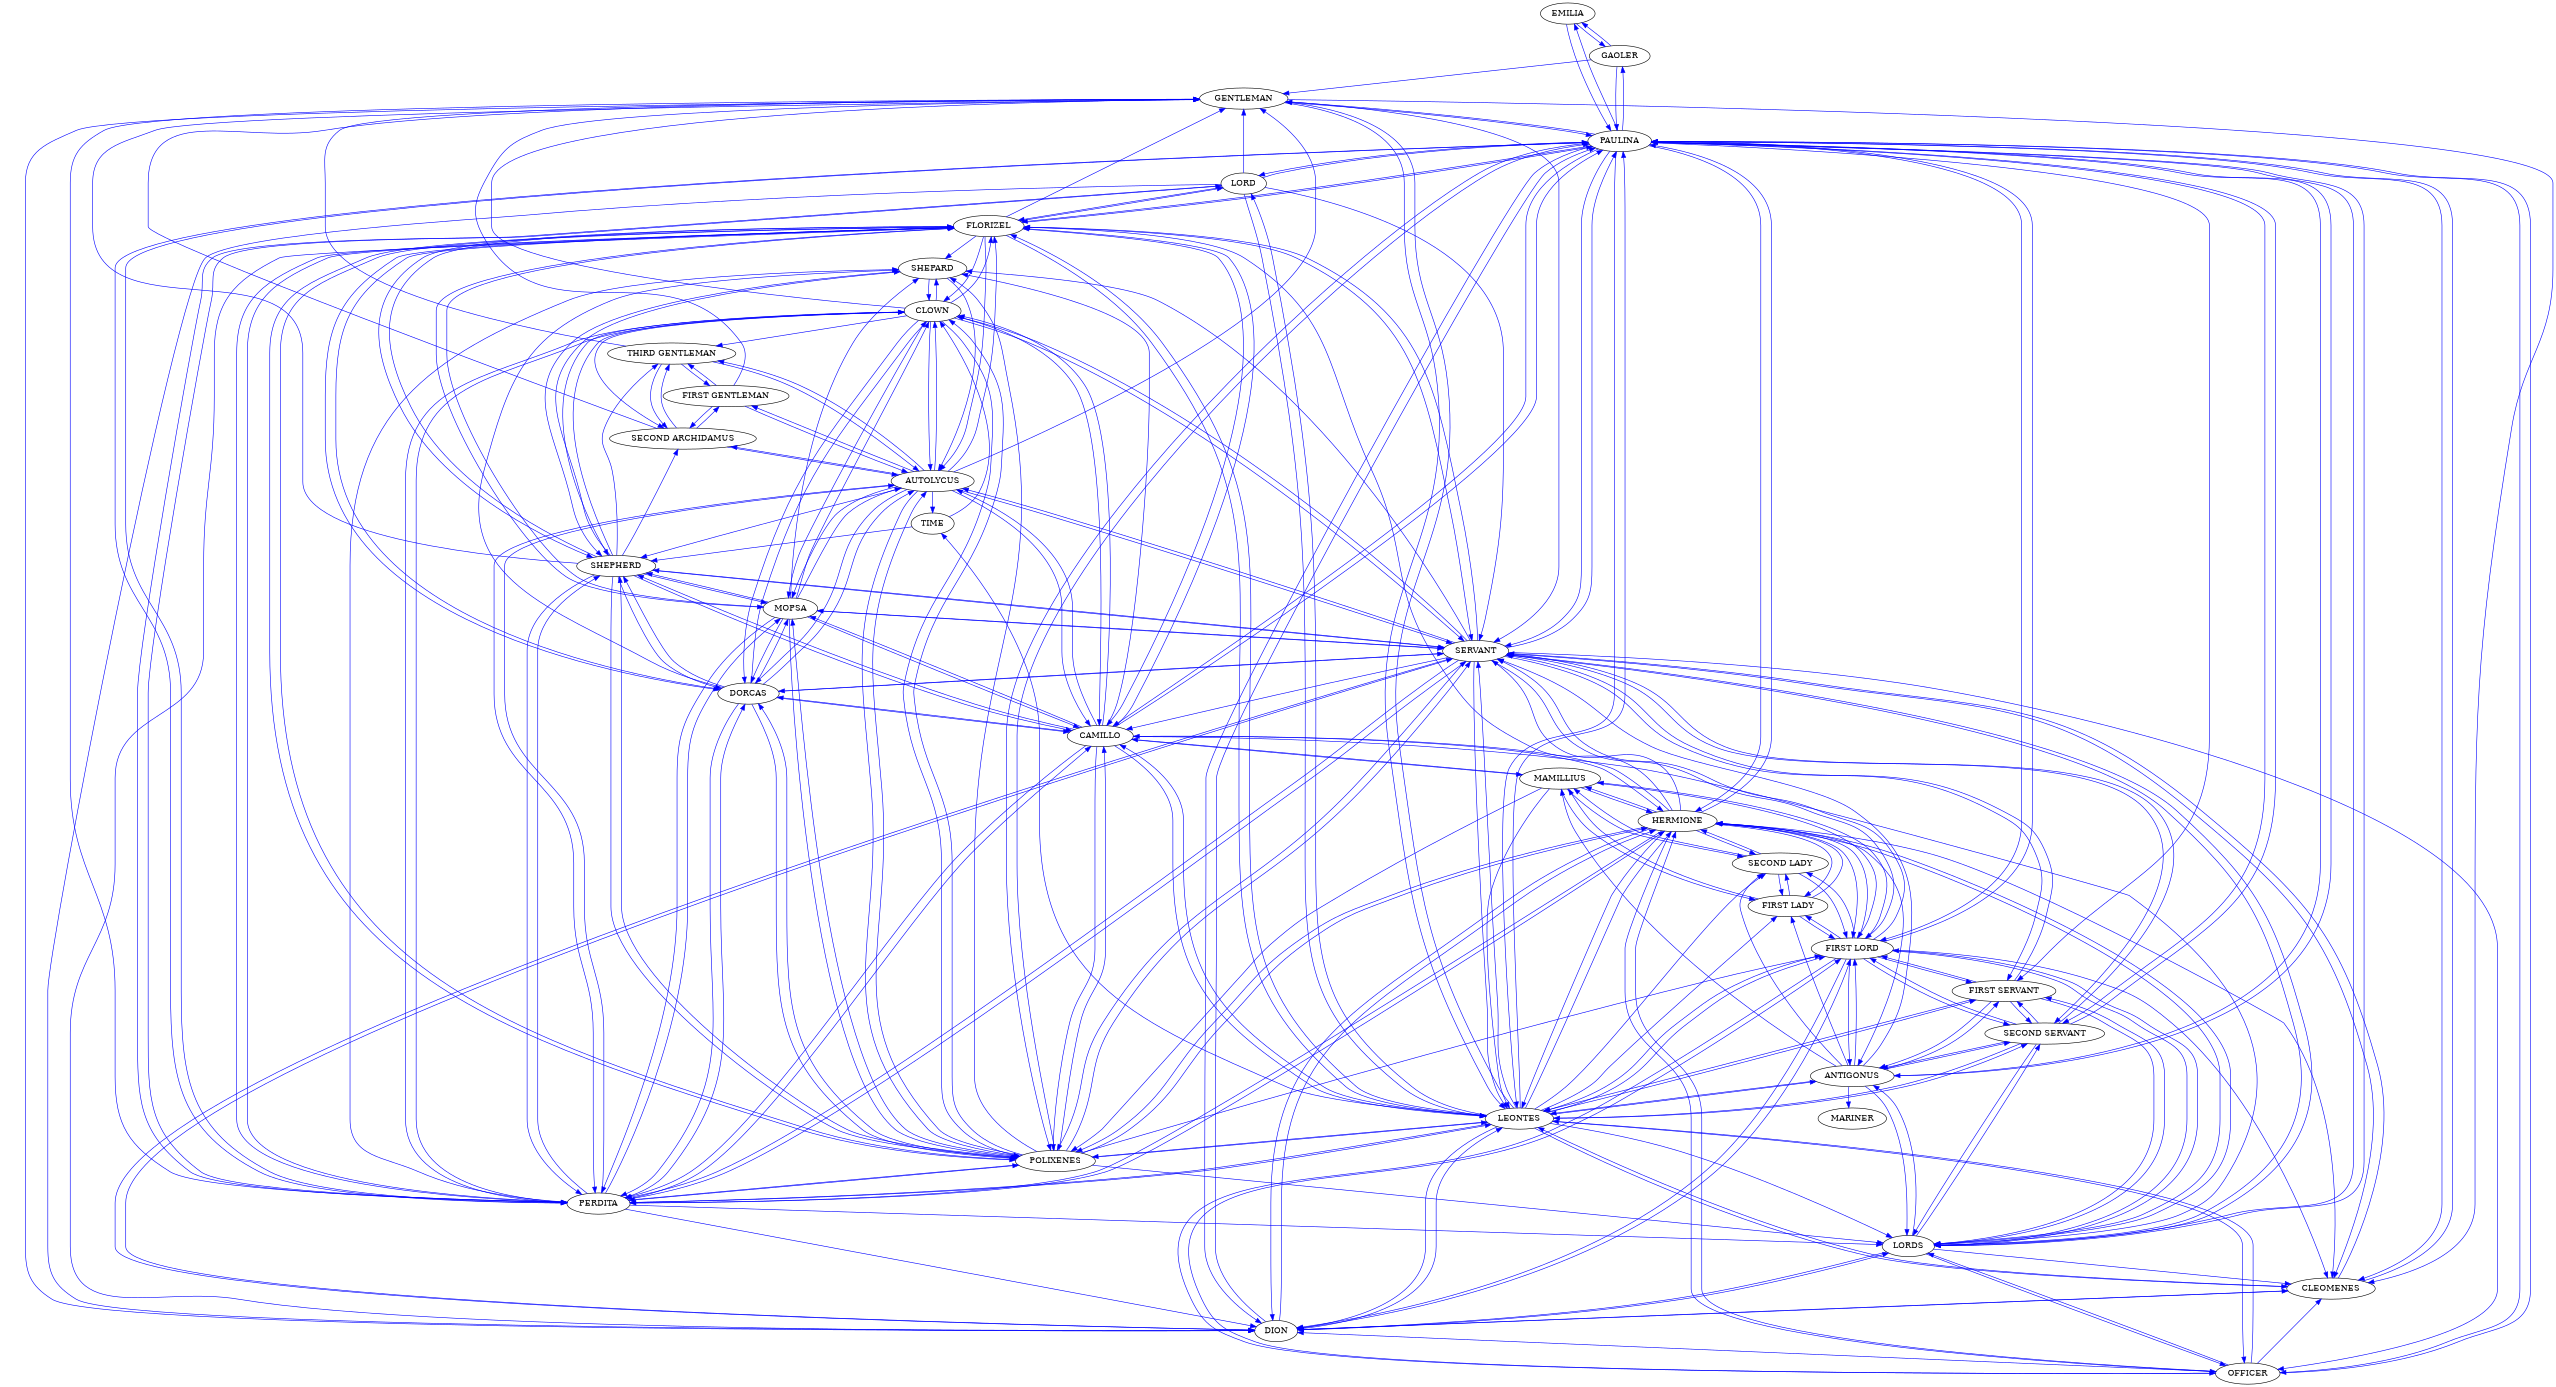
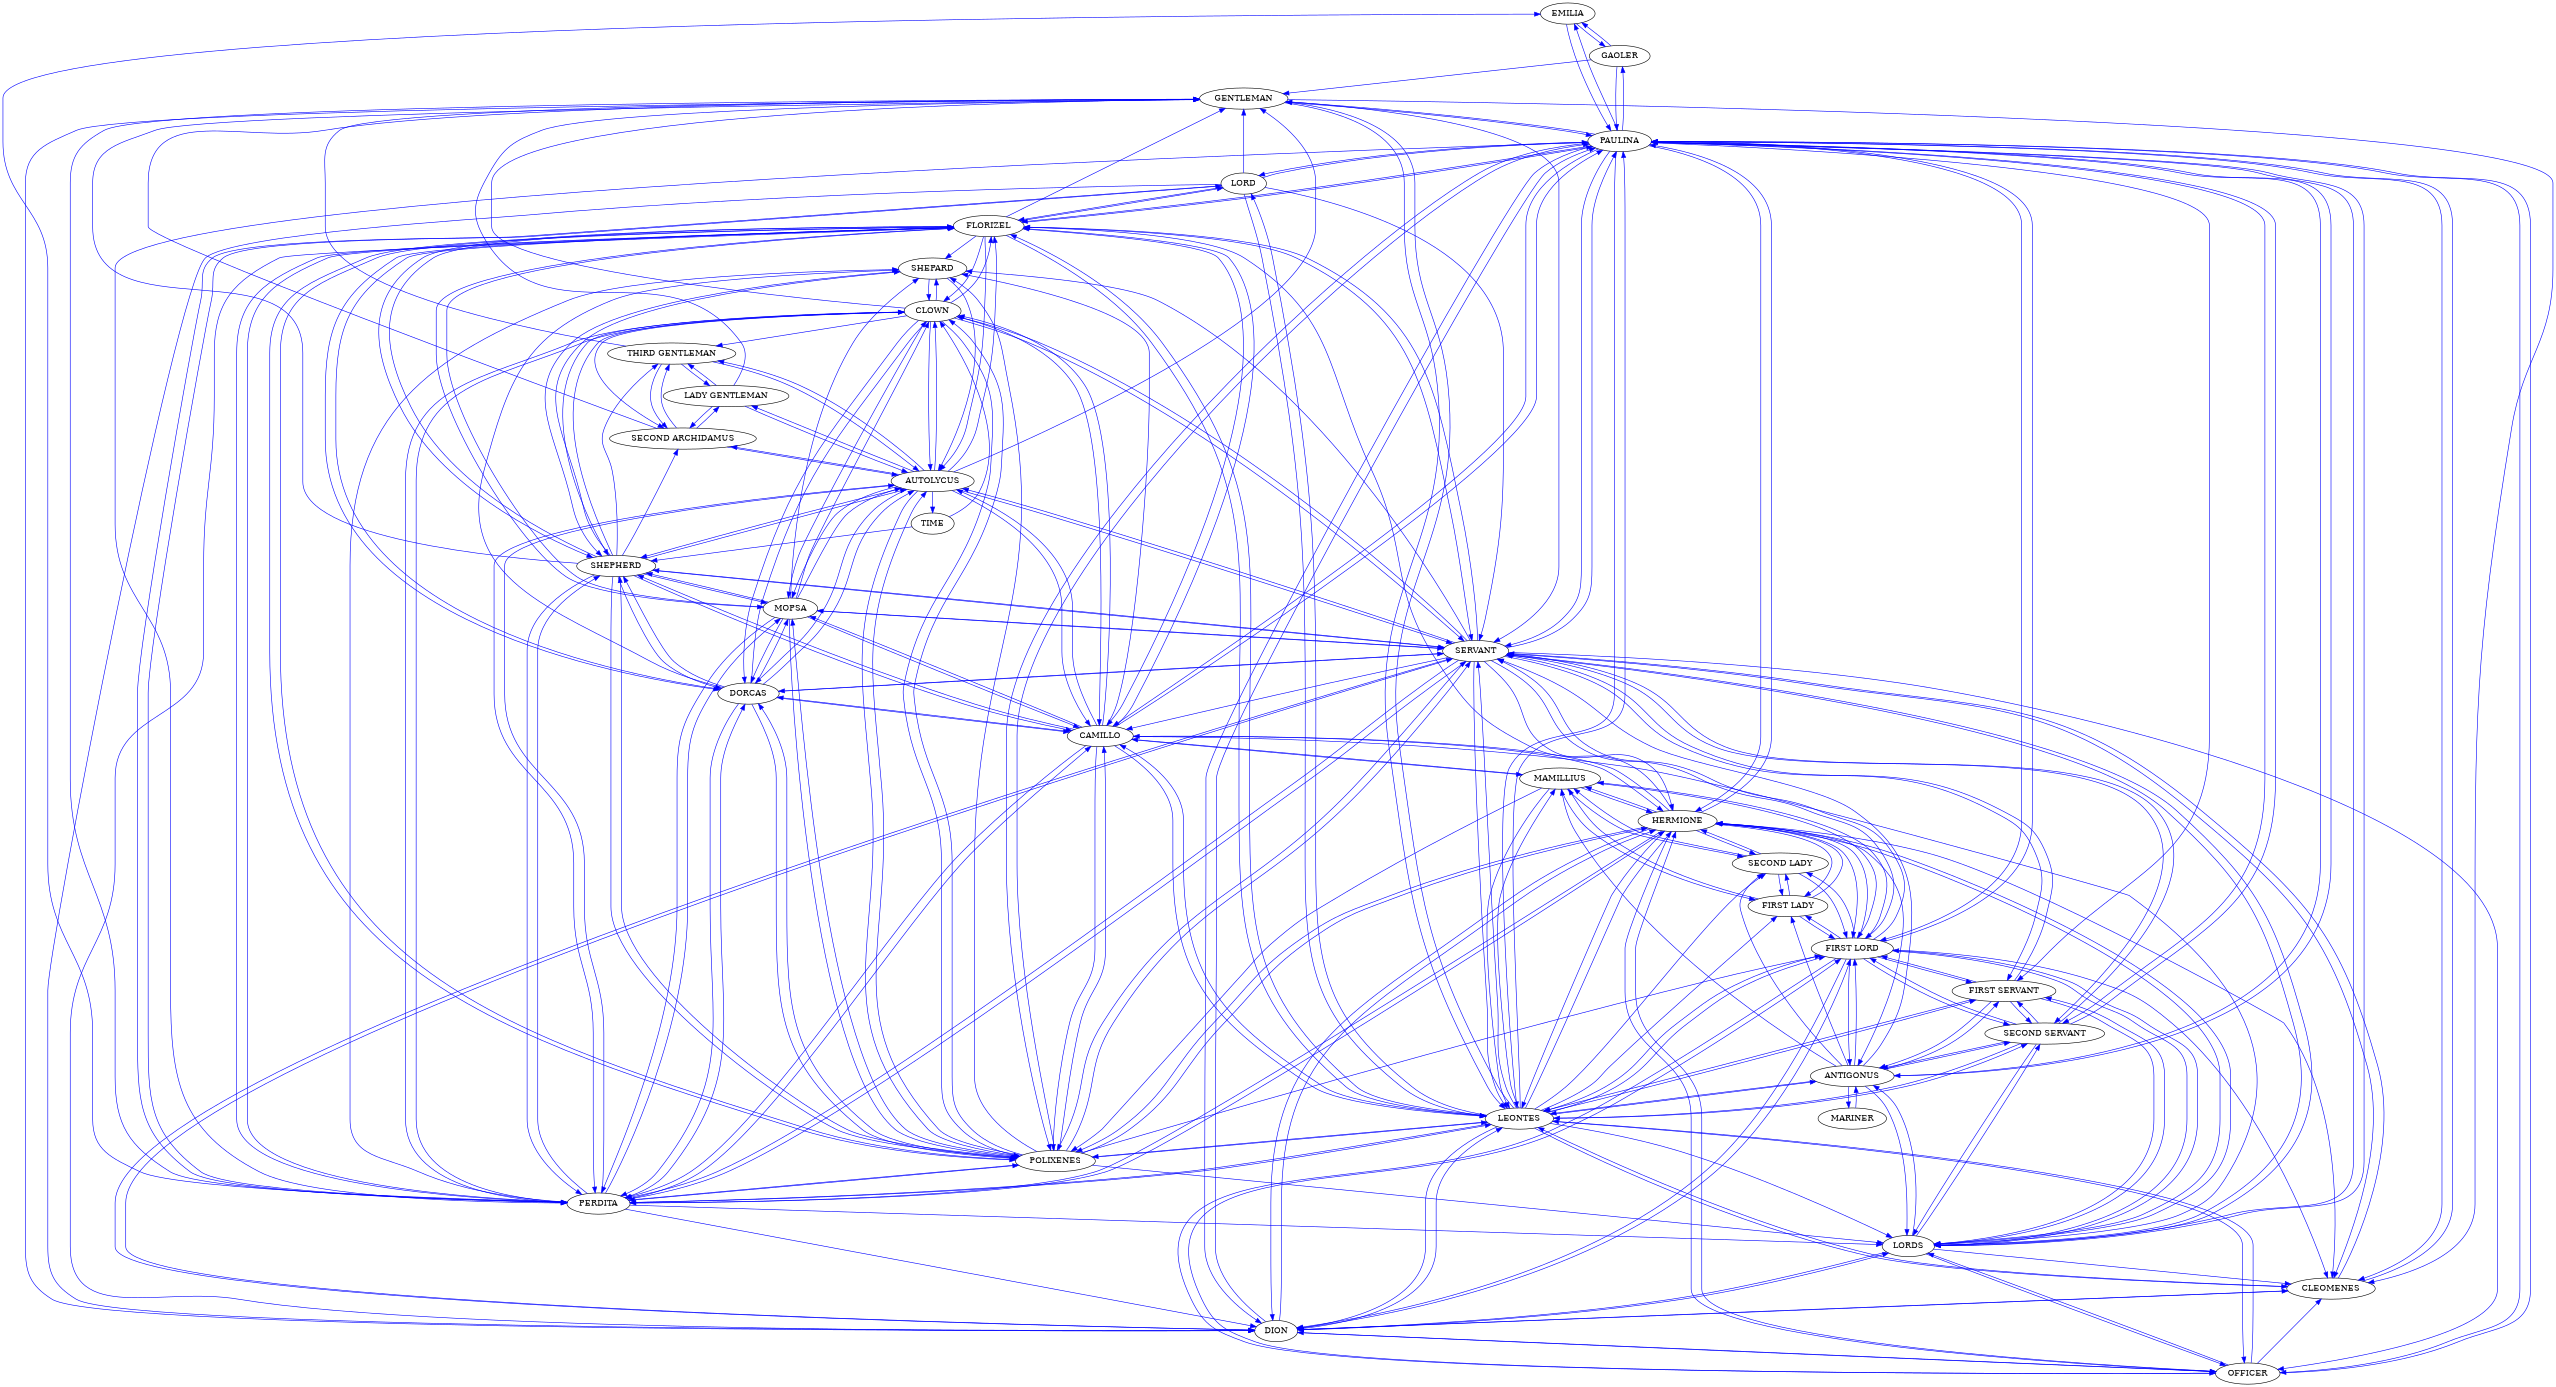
(162, 250) -> (3, 100)
(726, 396) -> (726, 396)
none -> (772, 524)
(1563, 751) -> (1549, 749)
(1077, 957) -> (1498, 945)
none -> (1856, 1100)
none -> (1754, 1352)
